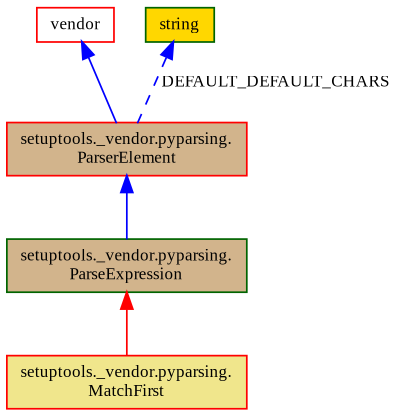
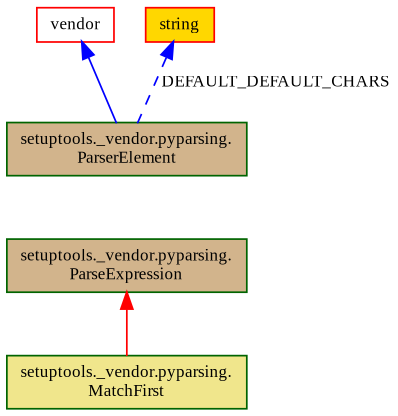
(180, 25) -> (180, 25)
(127, 149) -> (127, 149)
(127, 216) -> none
(127, 382) -> (127, 382)
